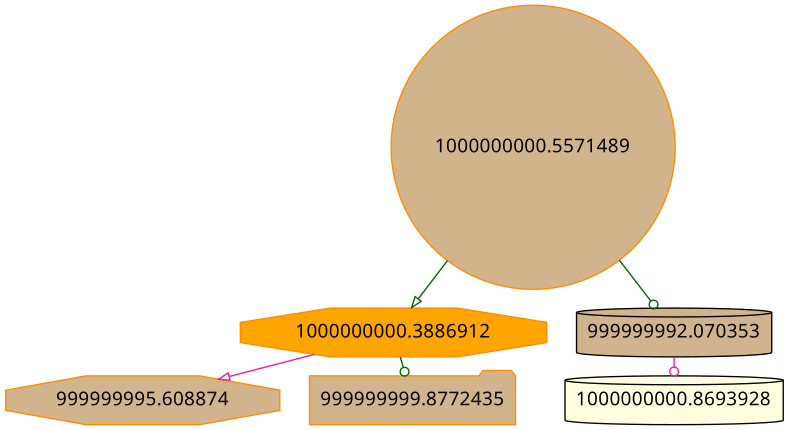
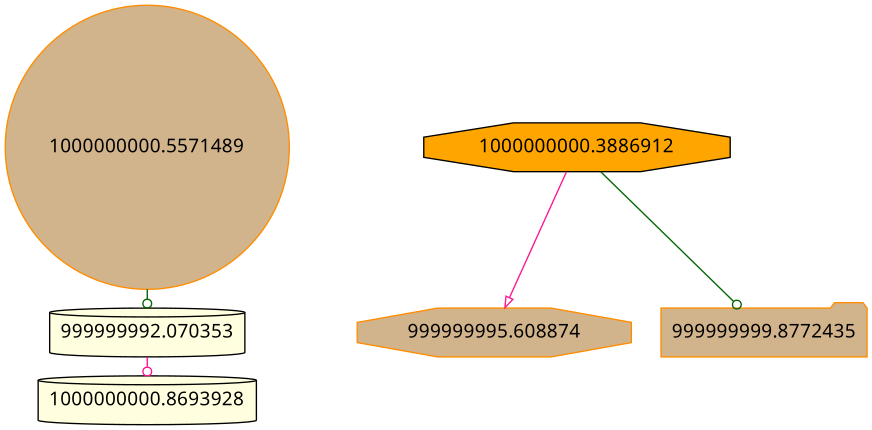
(433, 280) -> none
(394, 332) -> (577, 147)
(674, 332) -> (147, 332)
